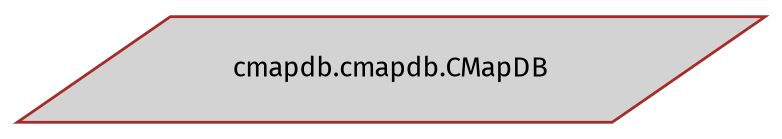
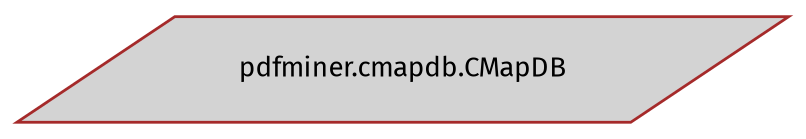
(391, 69) -> (403, 69)
